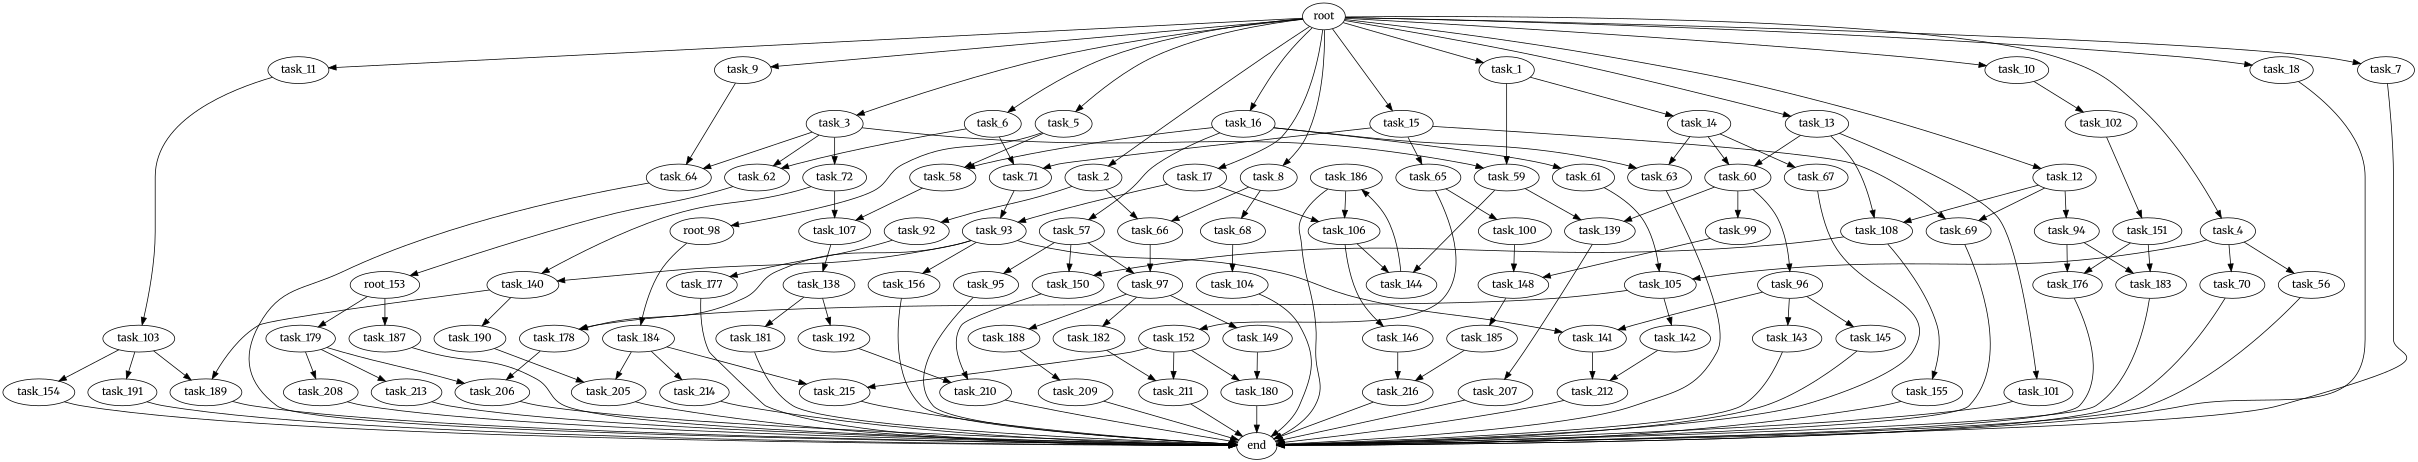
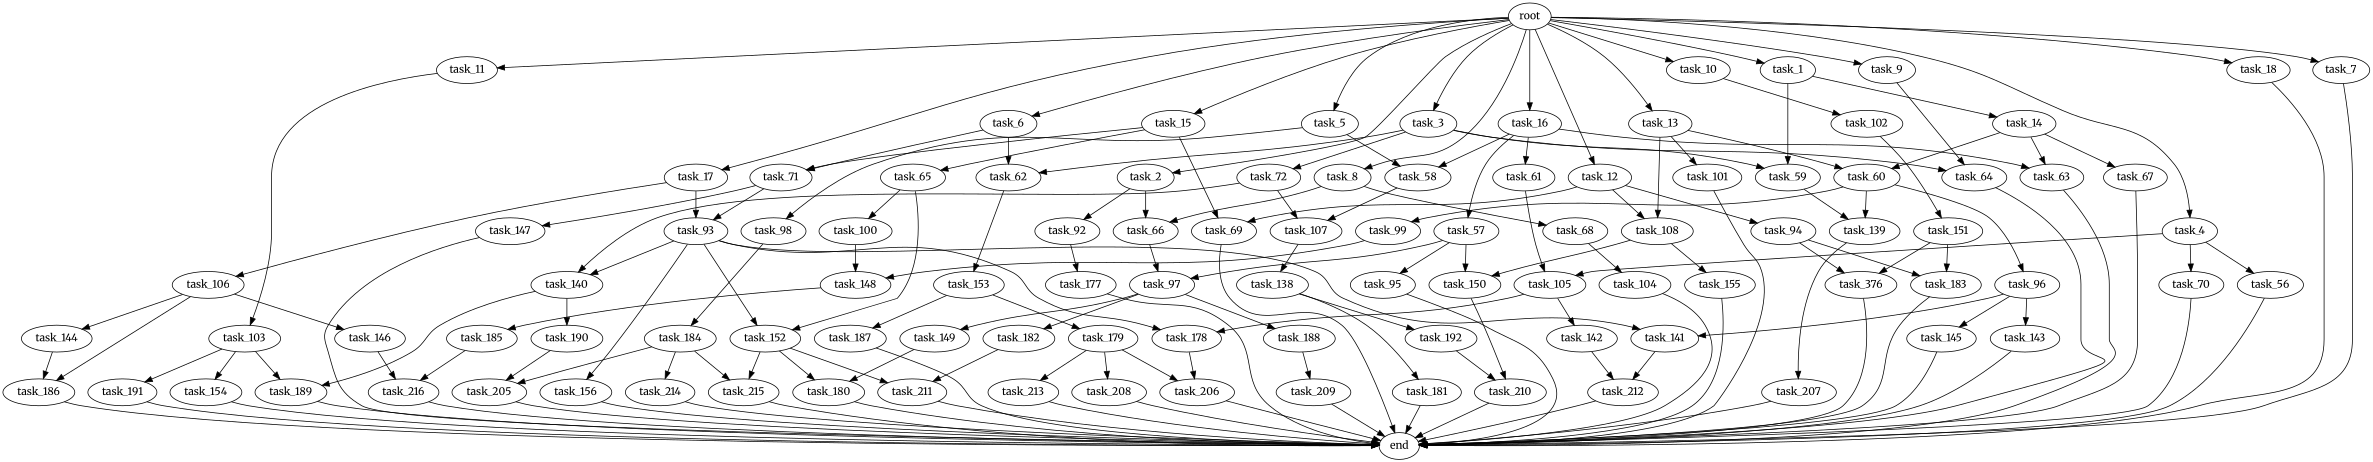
(1345, 201) -> (127, 337)
(1457, 228) -> none
none -> (510, 231)
(702, 231) -> (774, 231)
none -> (726, 278)
(385, 285) -> (969, 285)
(2068, 285) -> (1861, 285)
